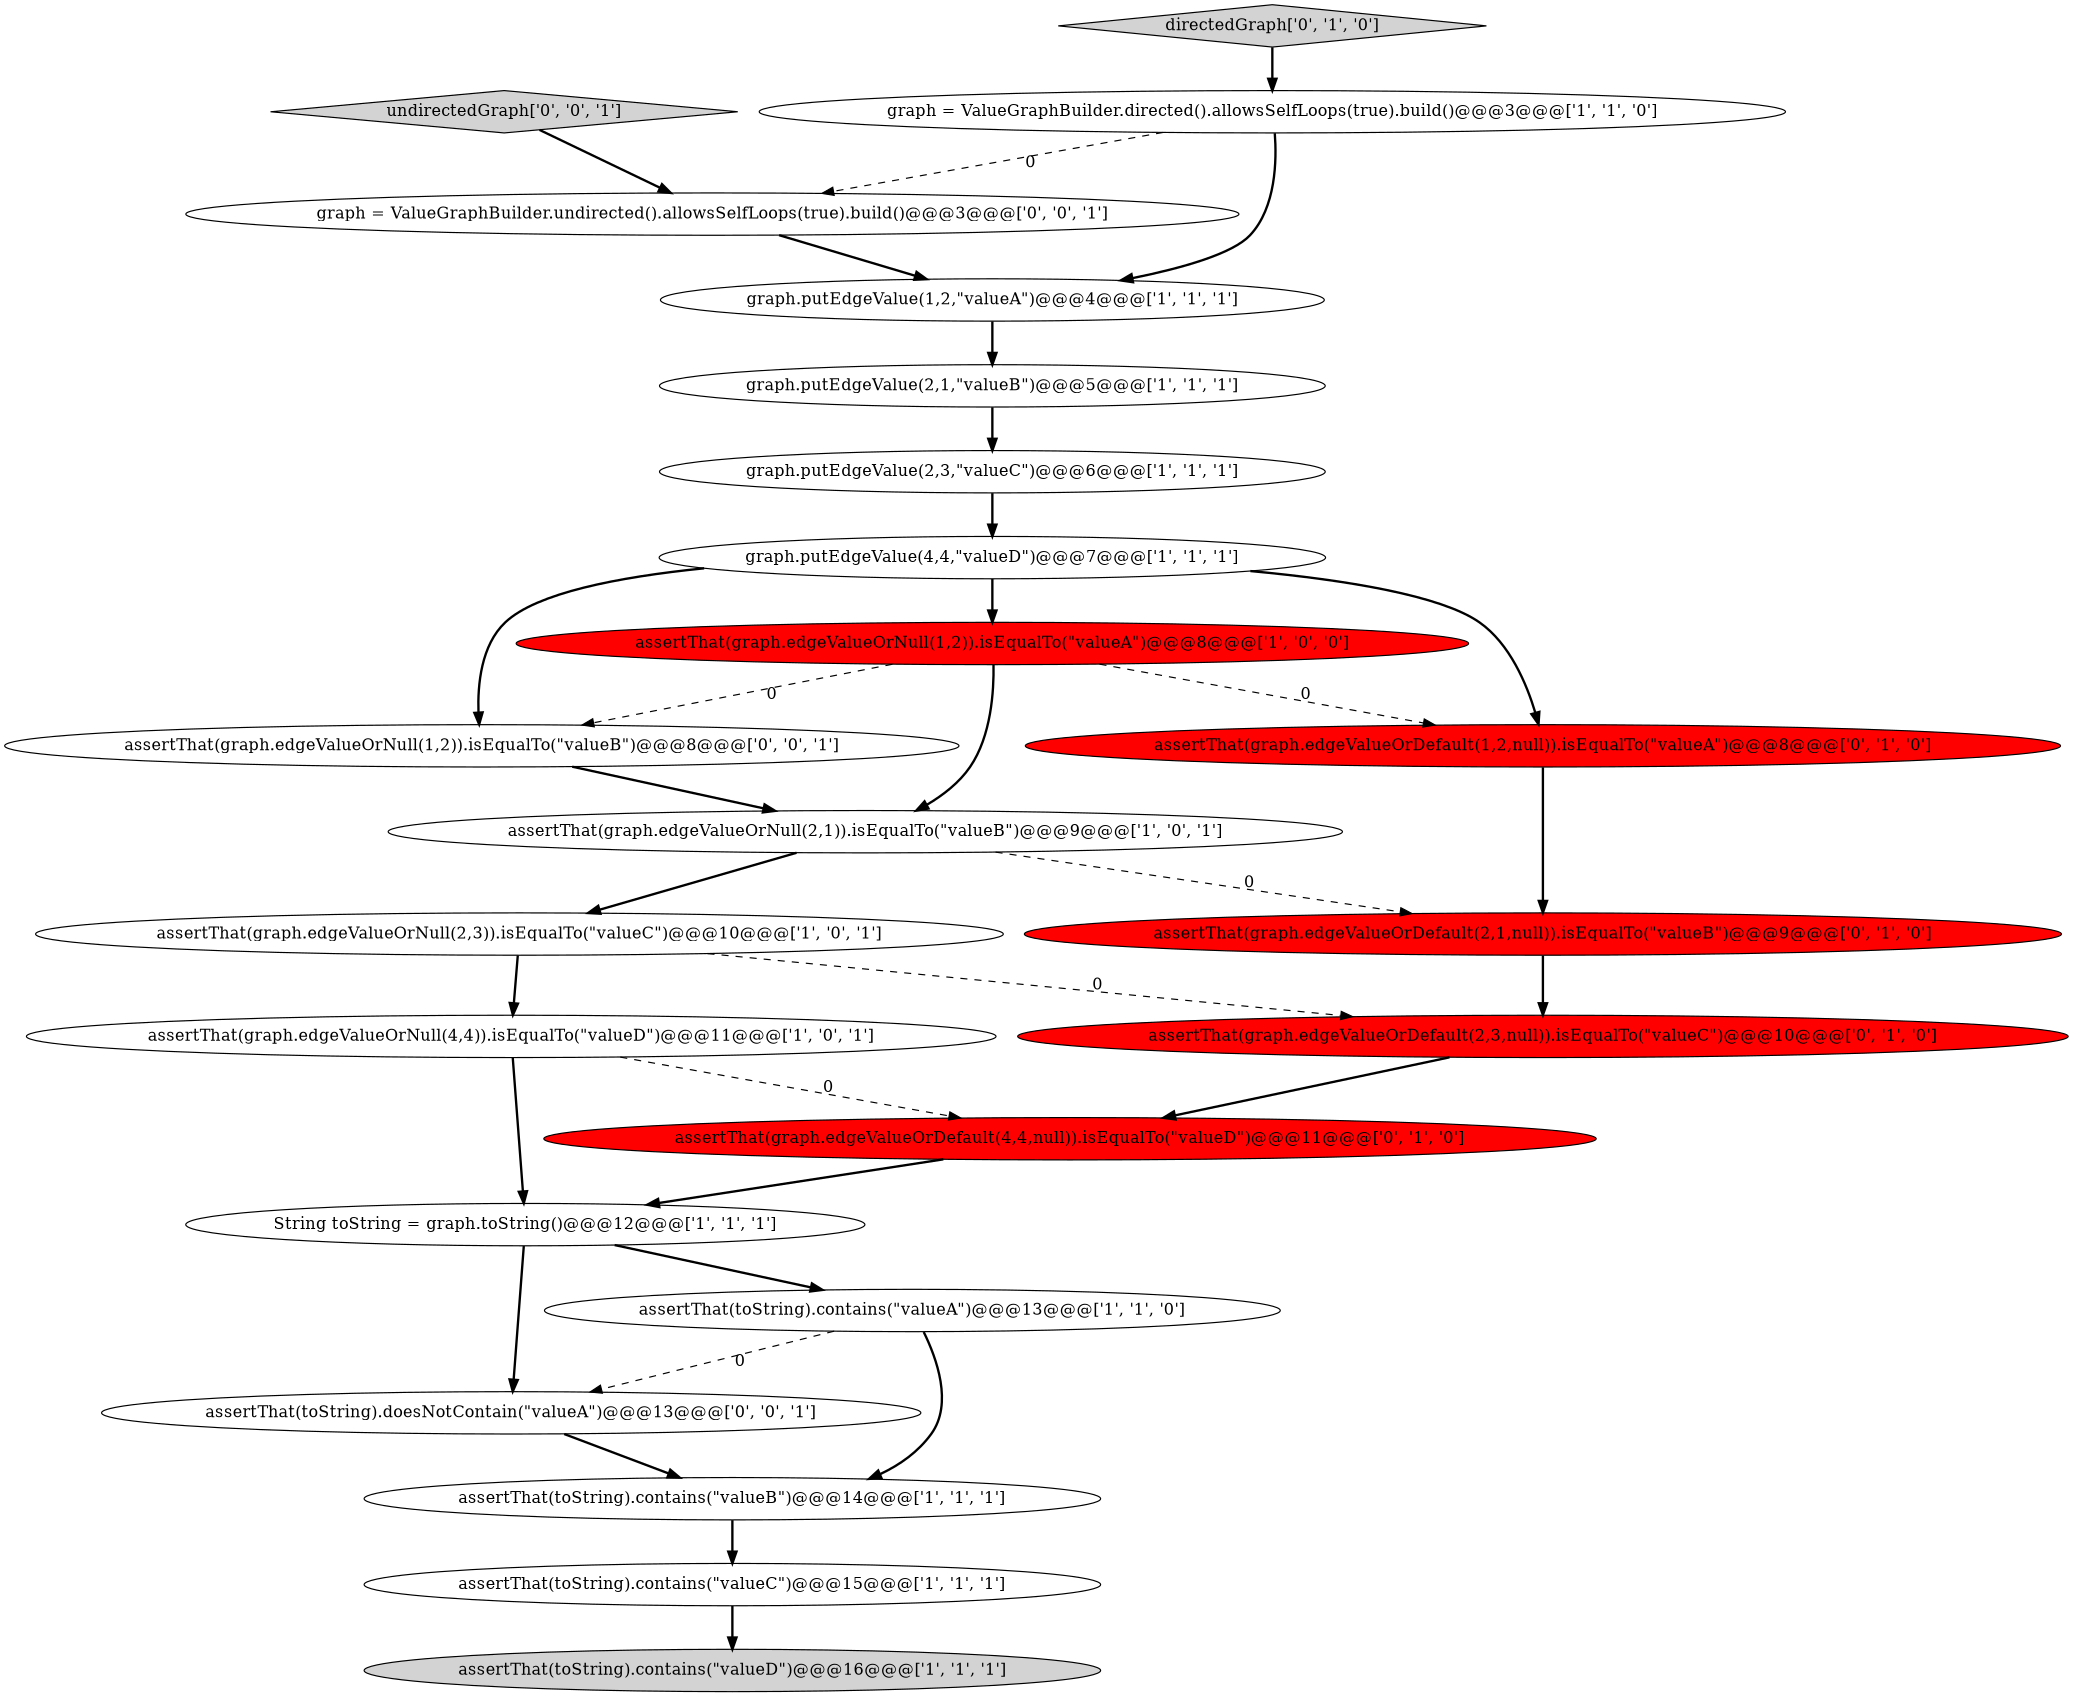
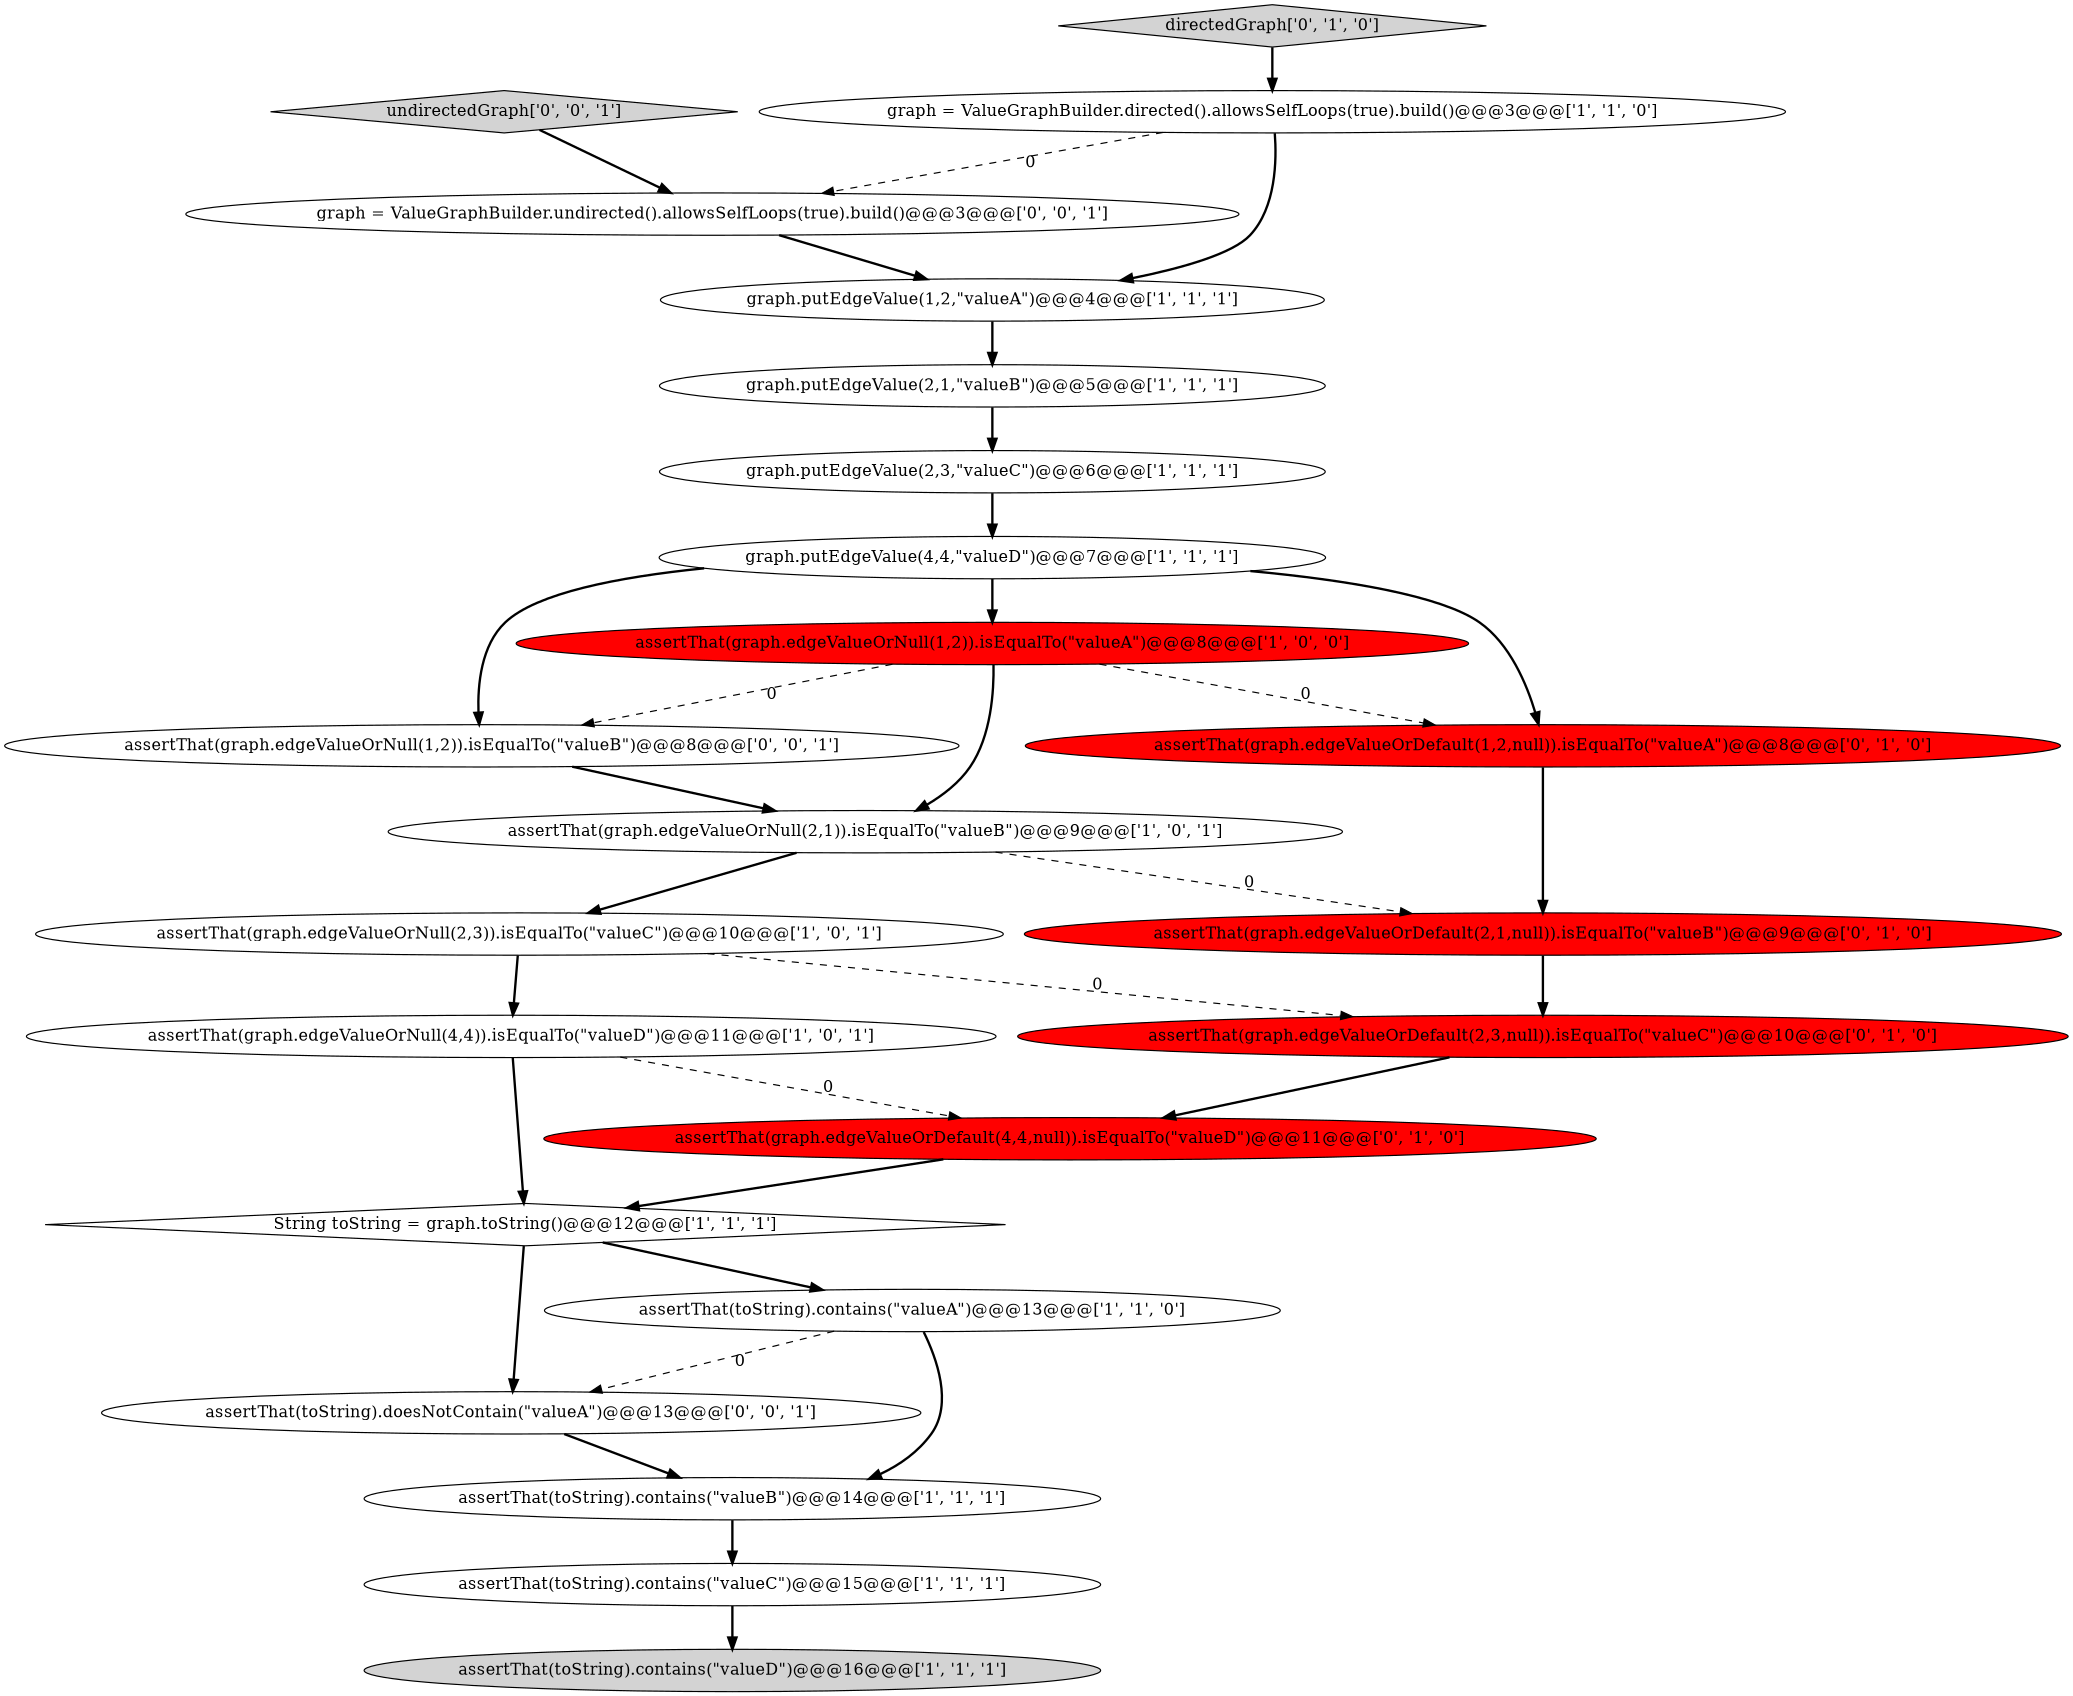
(525, 1225) -> (525, 1225)
